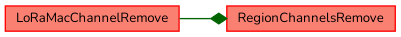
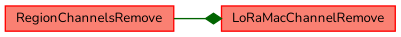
(195, 19) -> (190, 19)
